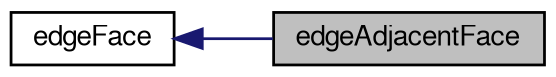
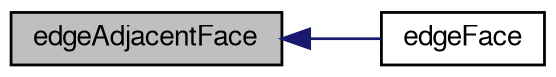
(238, 39) -> (345, 39)
